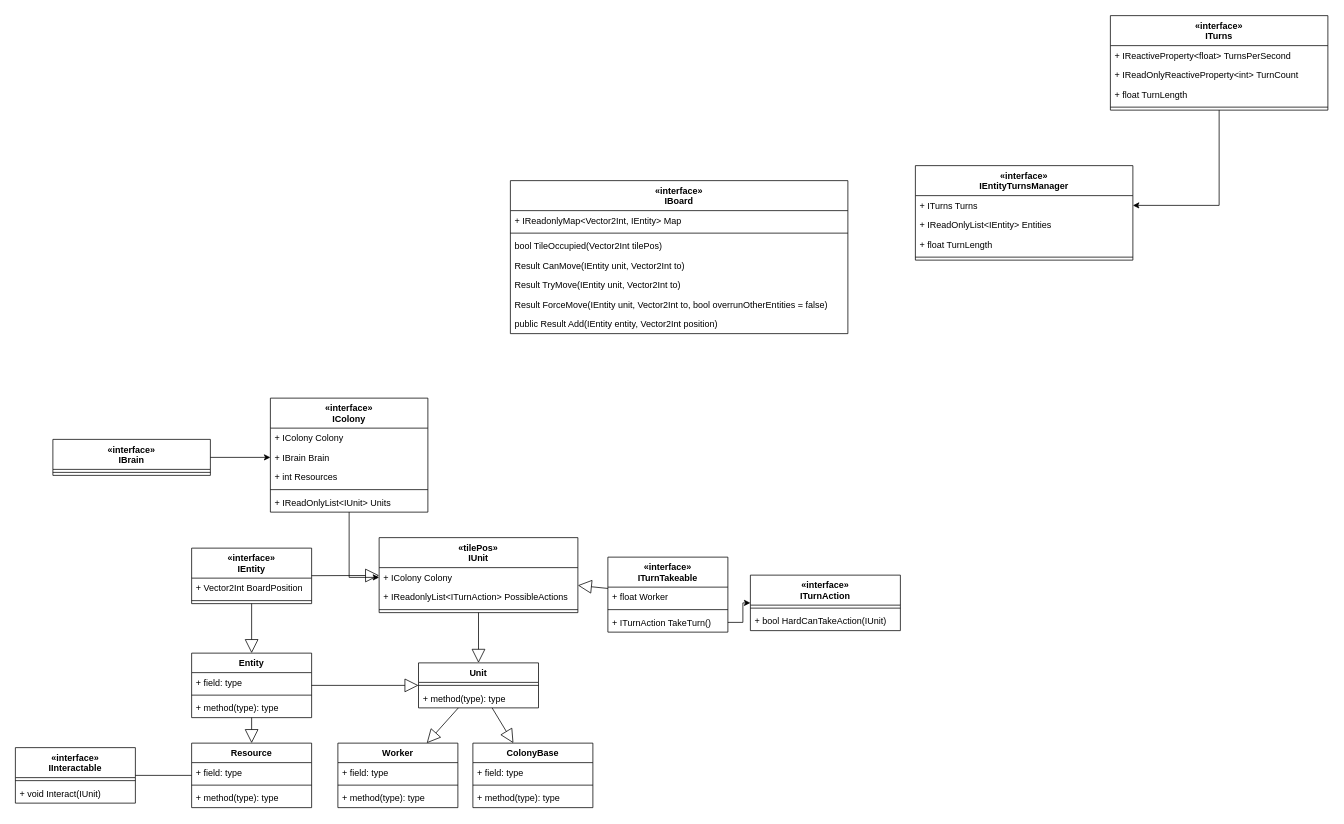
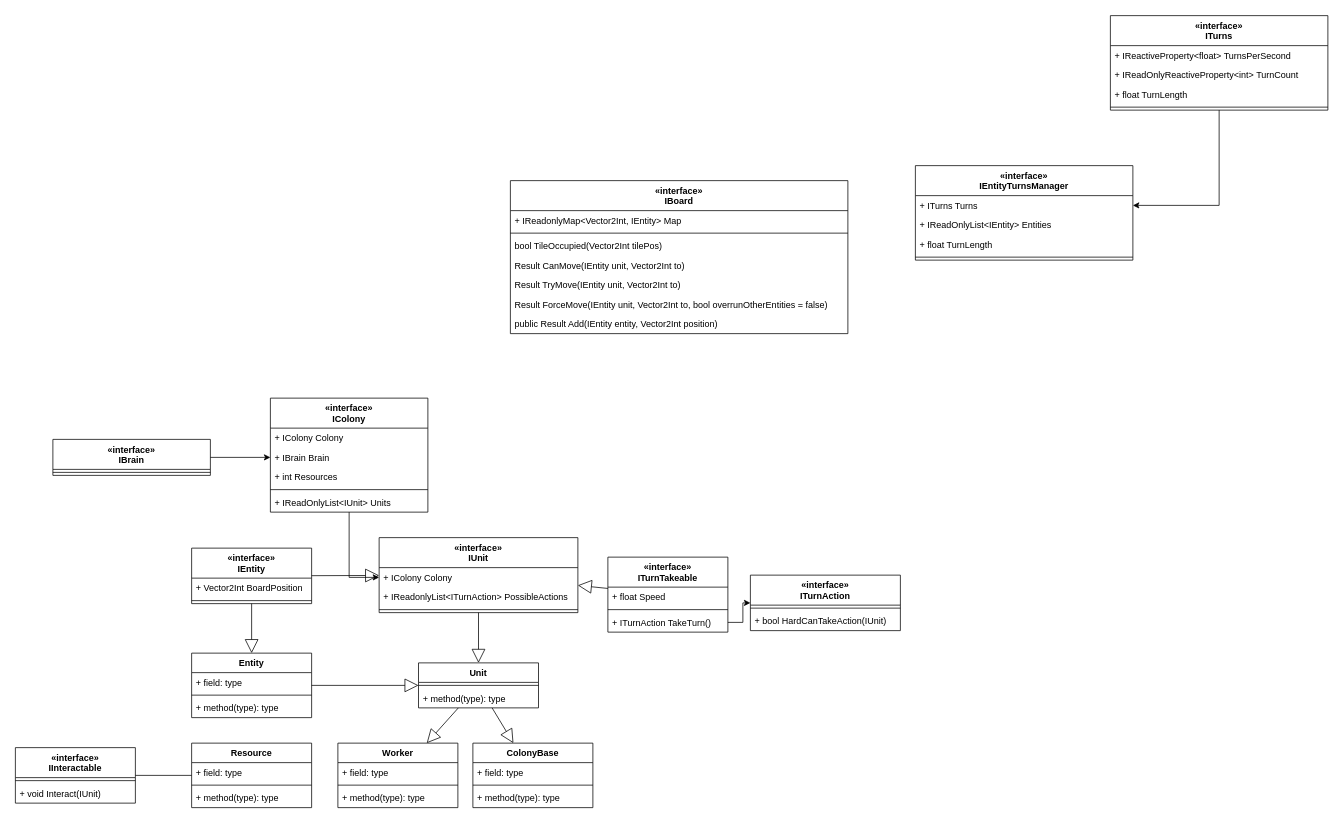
(478, 548) -> (478, 548)
(644, 597) -> (641, 597)
(252, 723) -> none
